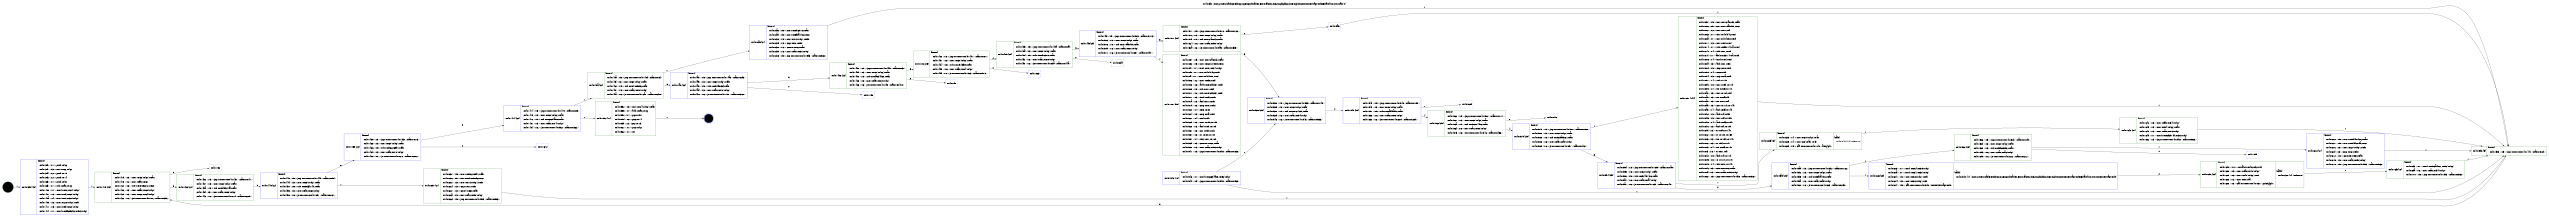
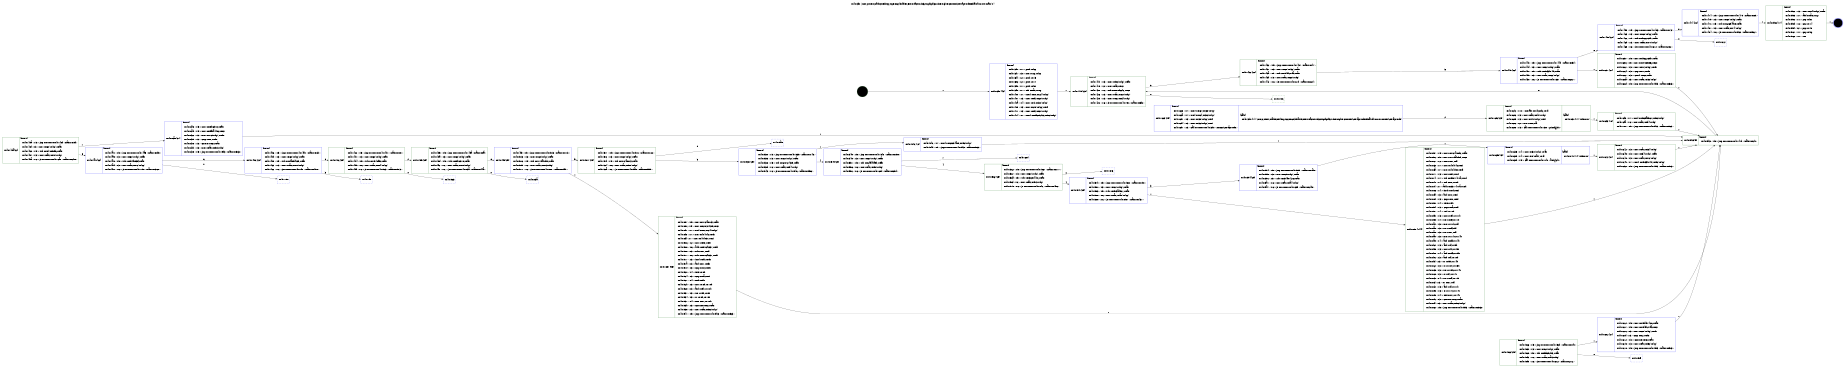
(1967, 13) -> (1286, 314)
(868, 76) -> (283, 160)
(582, 102) -> none
(1811, 141) -> (1539, 155)
(1248, 151) -> (859, 144)
(1811, 176) -> none
